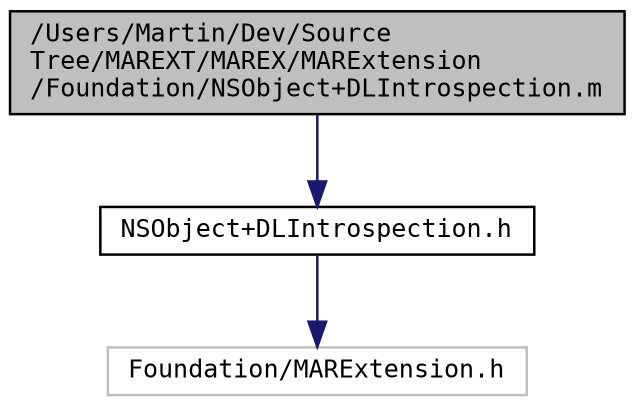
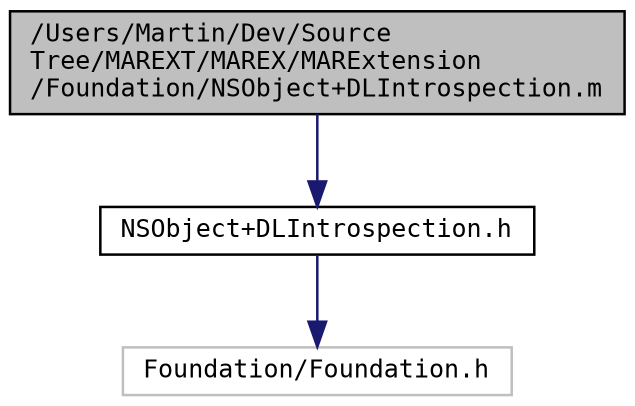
(317, 371) -> (317, 371)
